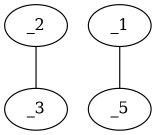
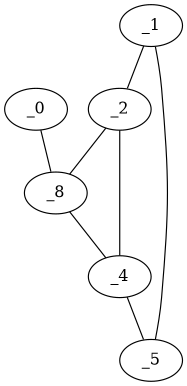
none -> (136, 67)
(36, 109) -> (56, 193)
none -> (36, 109)
none -> (120, 277)
